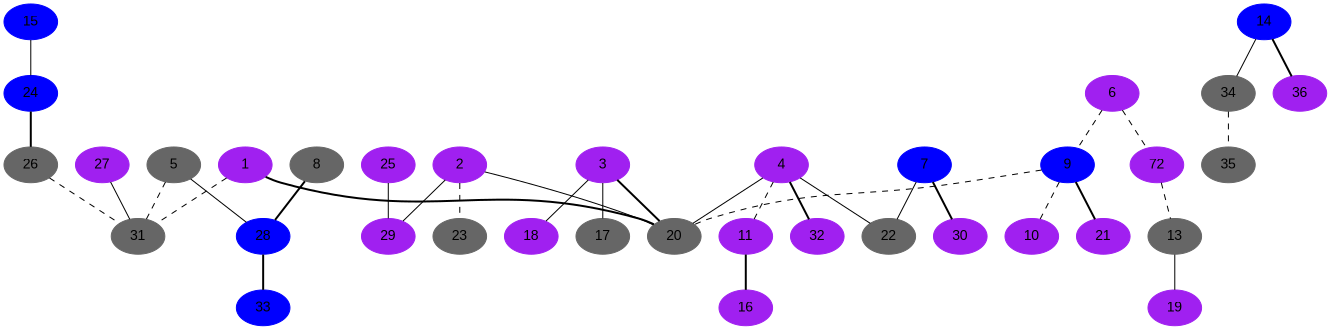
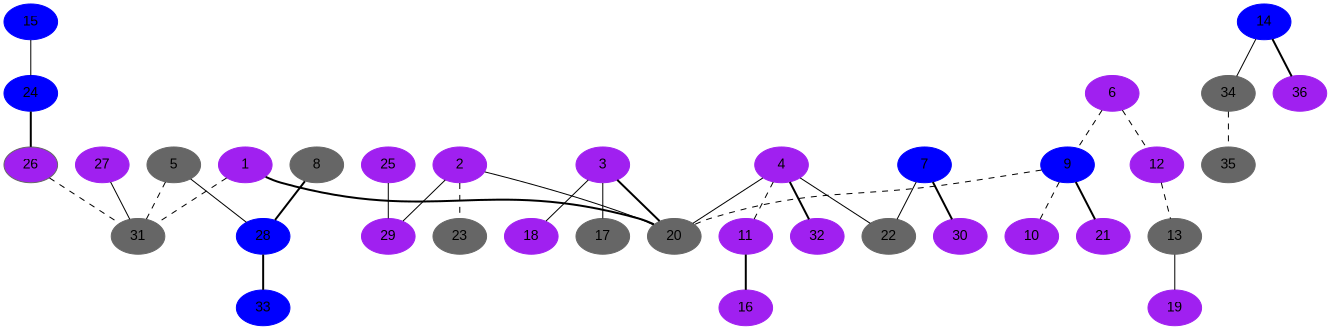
(31, 165) -> (31, 165)
(1157, 165) -> (1157, 165)
